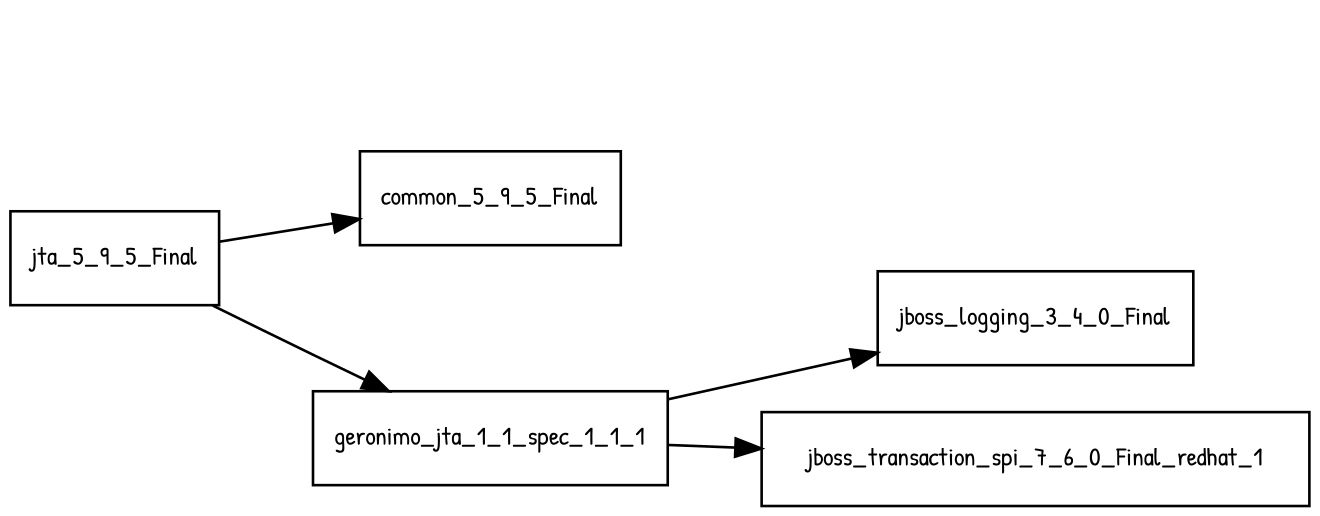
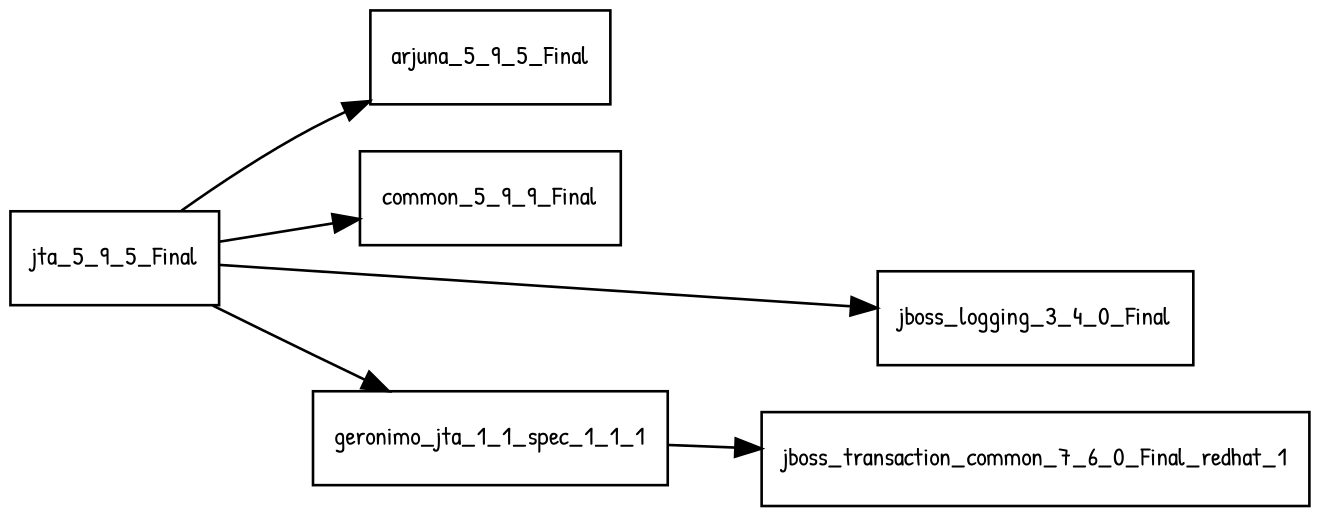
none -> (490, 57)
(490, 198) -> (490, 198)
(760, 379) -> (535, 286)
(1036, 459) -> (1036, 459)
